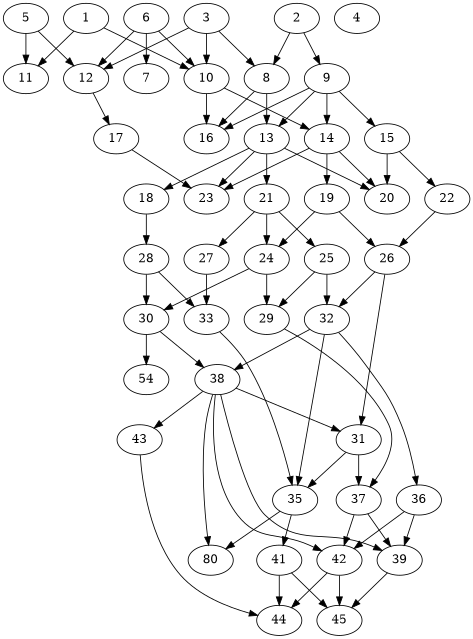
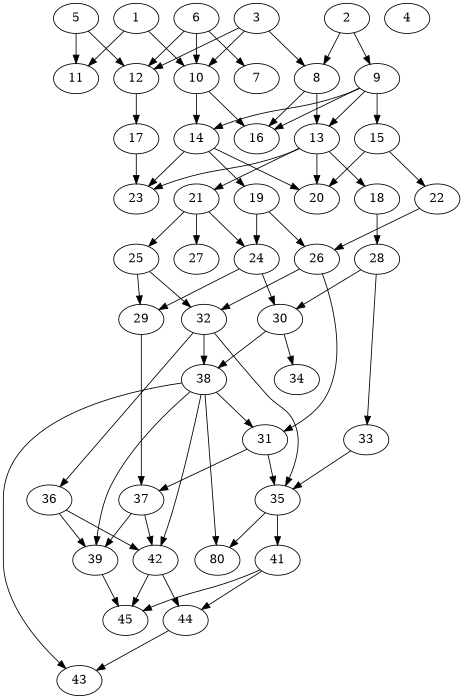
(207, 284) -> none
(146, 380) -> (297, 380)
(167, 555) -> (136, 648)
